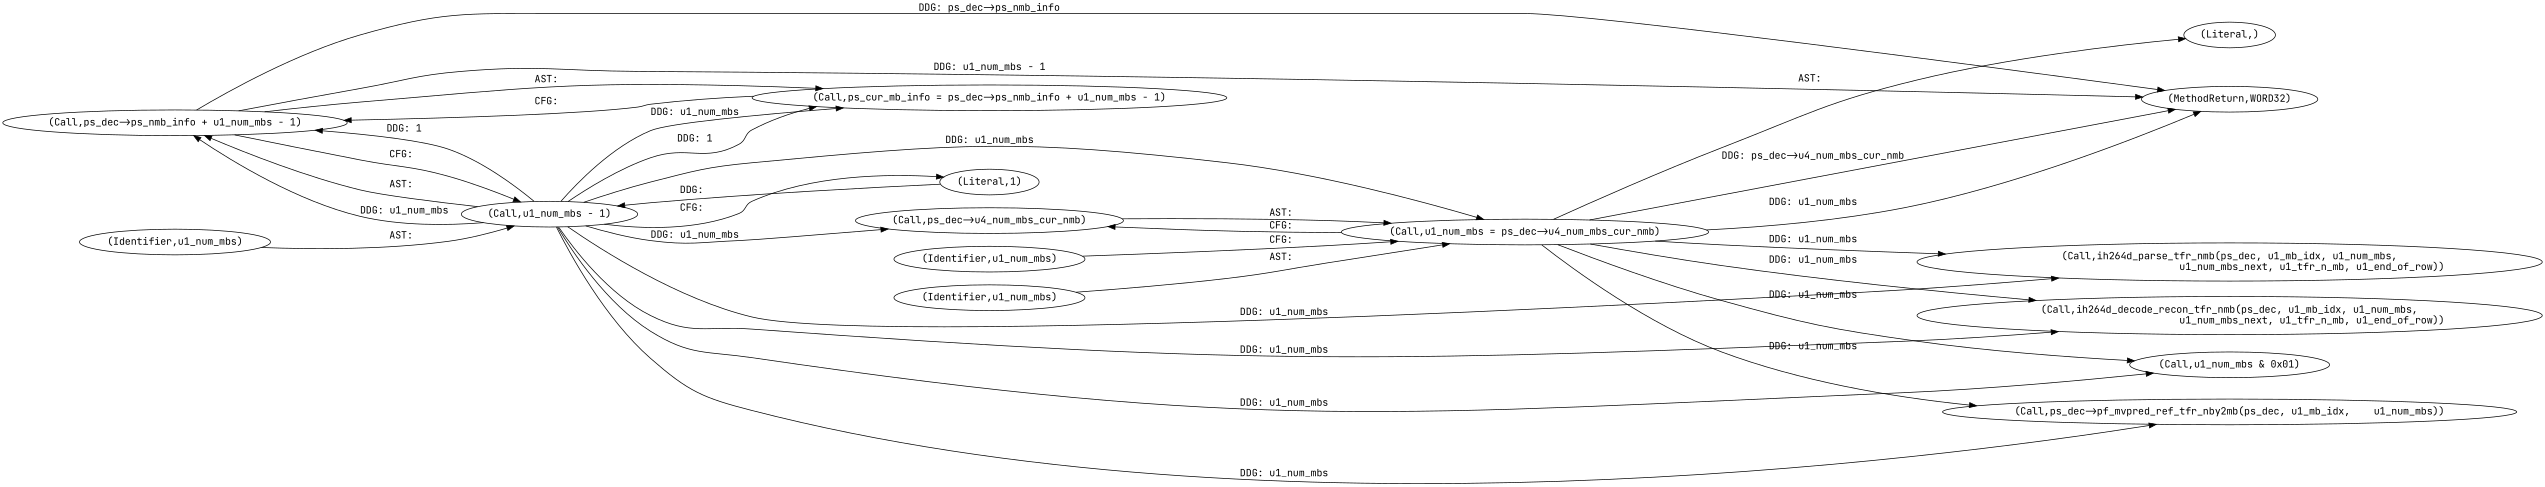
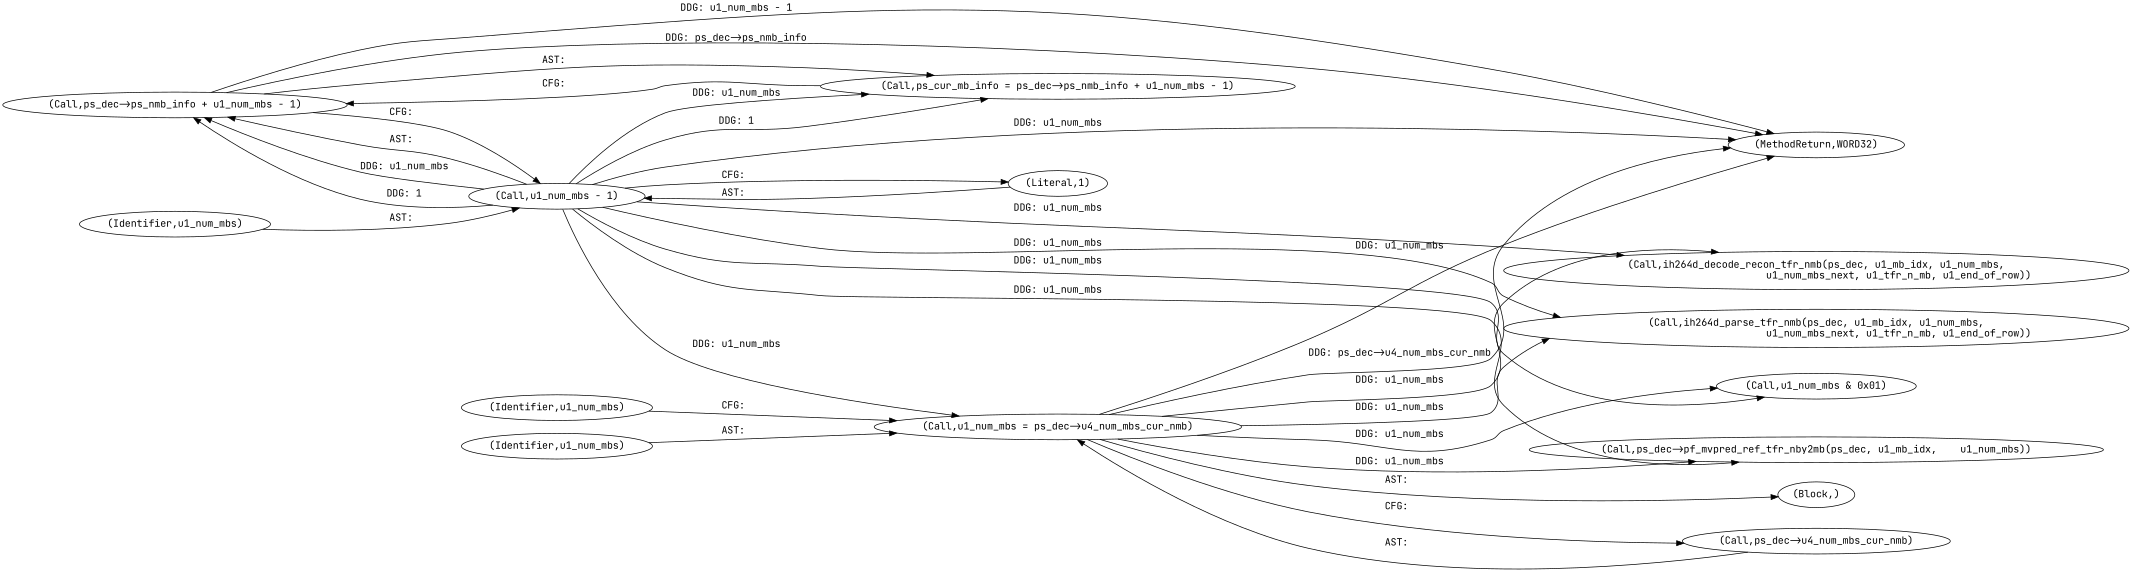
(2230, 35) -> (1816, 495)
(695, 190) -> (736, 193)
(733, 241) -> (1159, 130)
